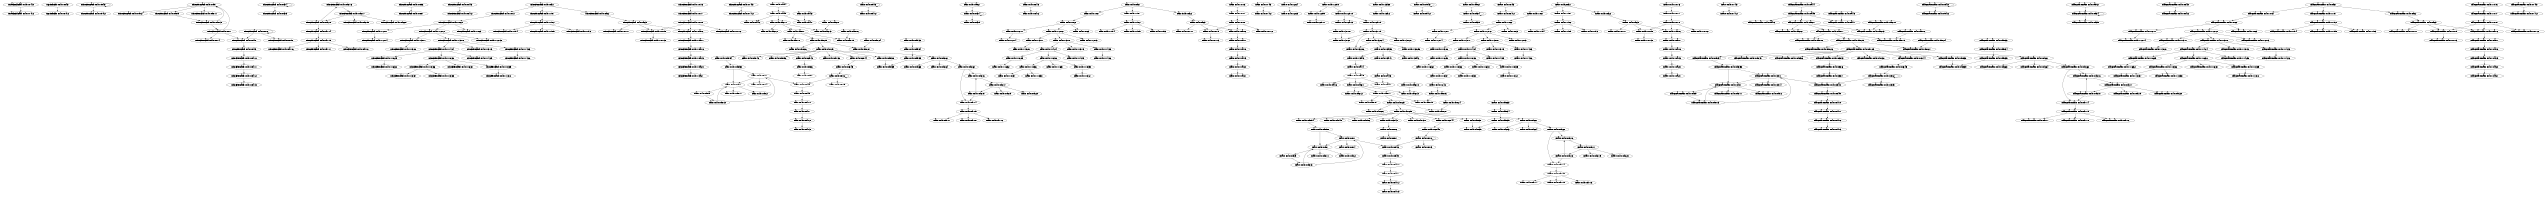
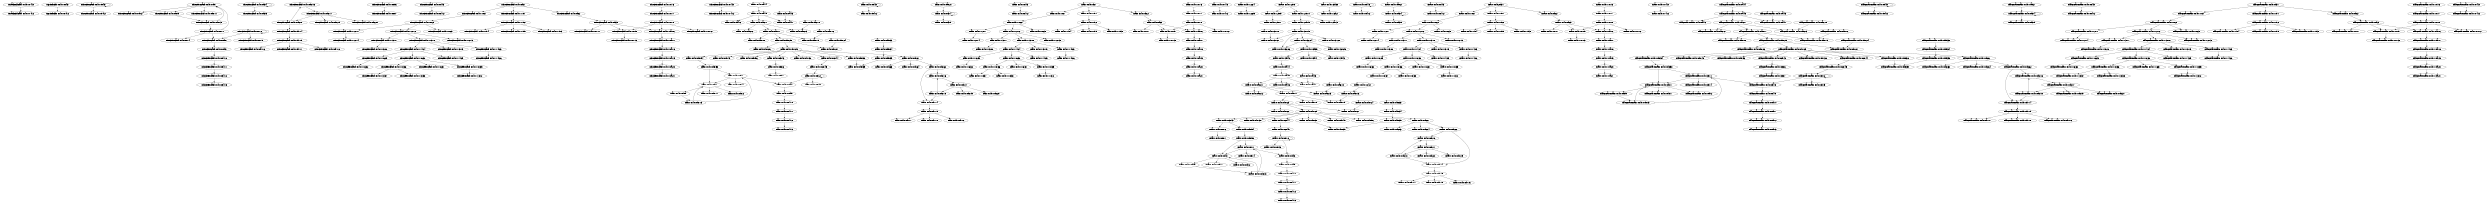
(1354, 116) -> (1234, 125)
